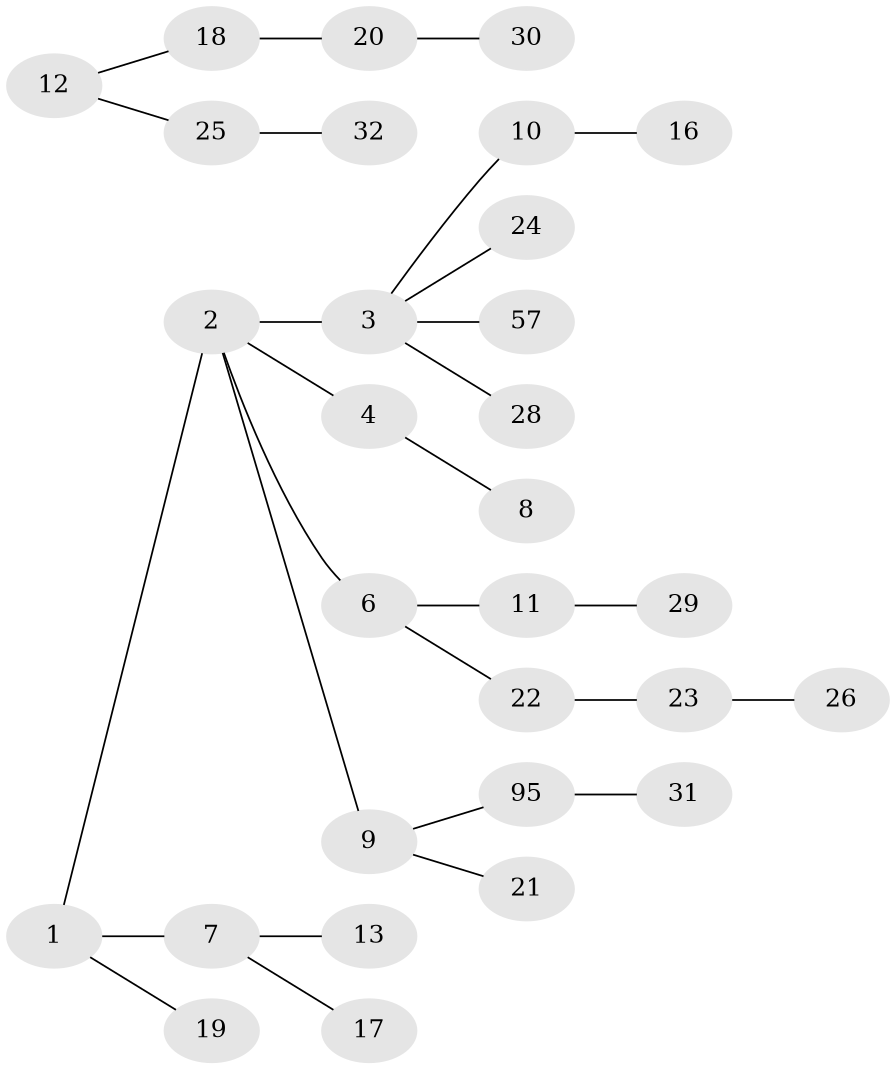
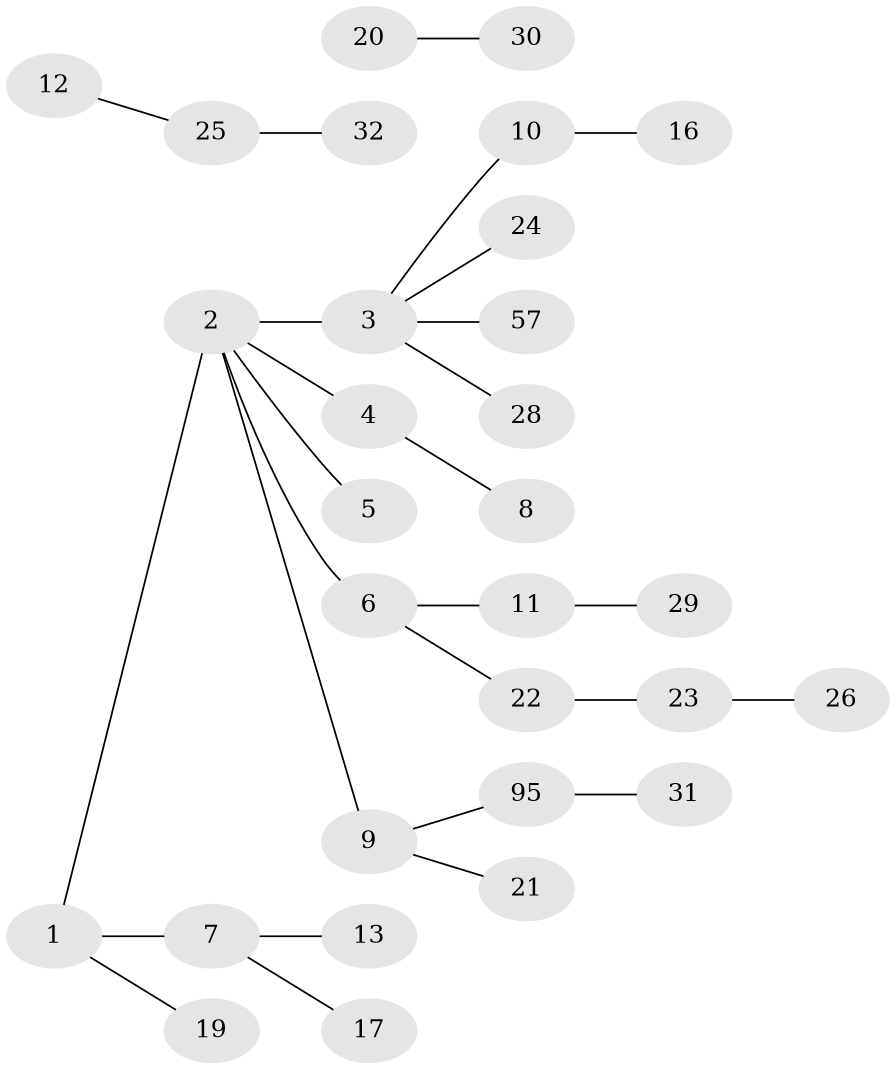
(212, 38) -> none
none -> (369, 511)
